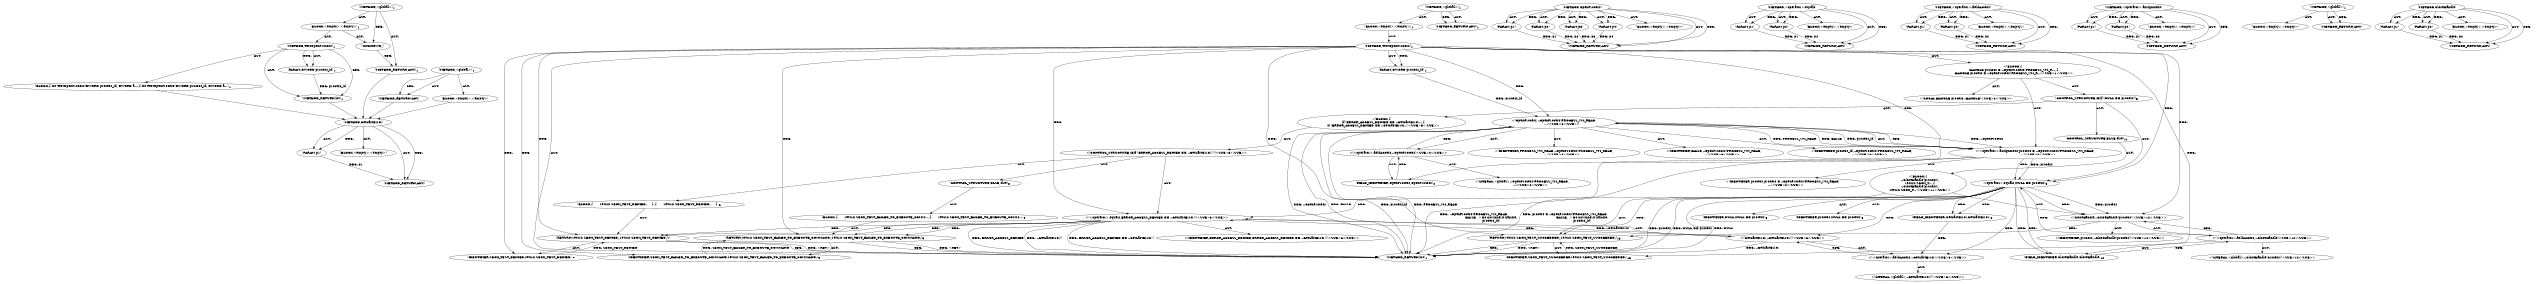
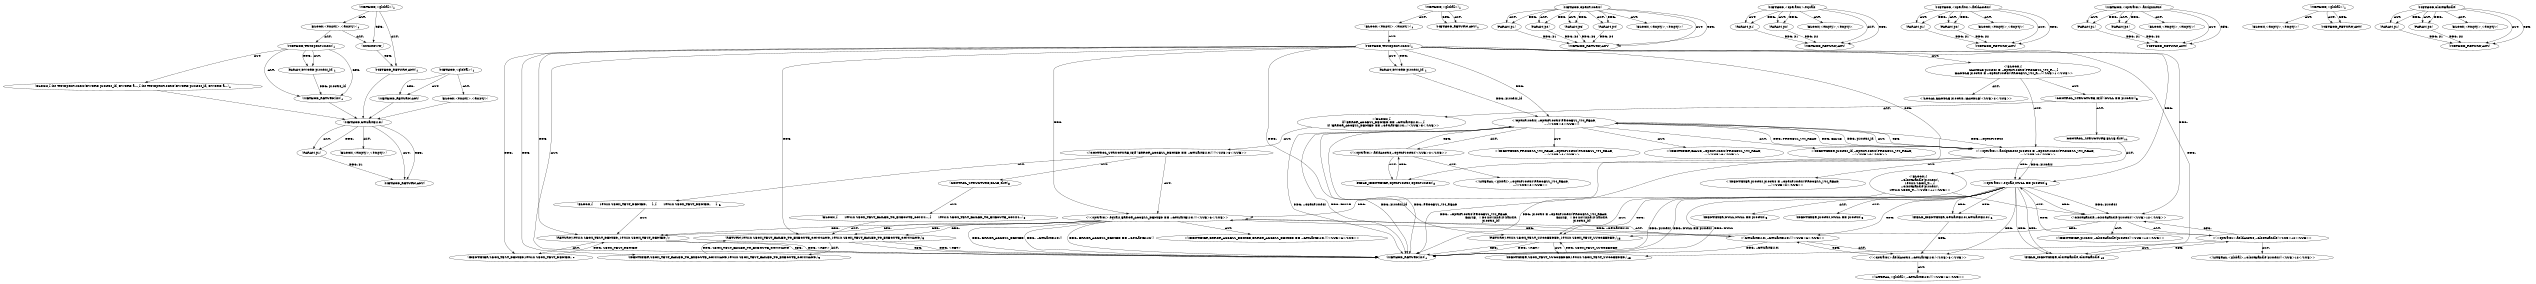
(2130, 163) -> none
